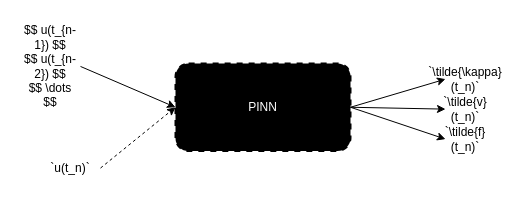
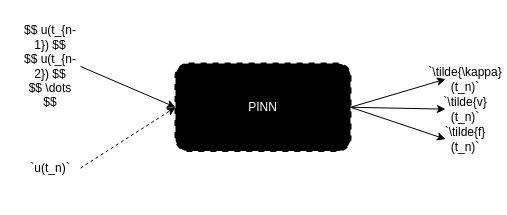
(71, 168) -> (51, 168)
